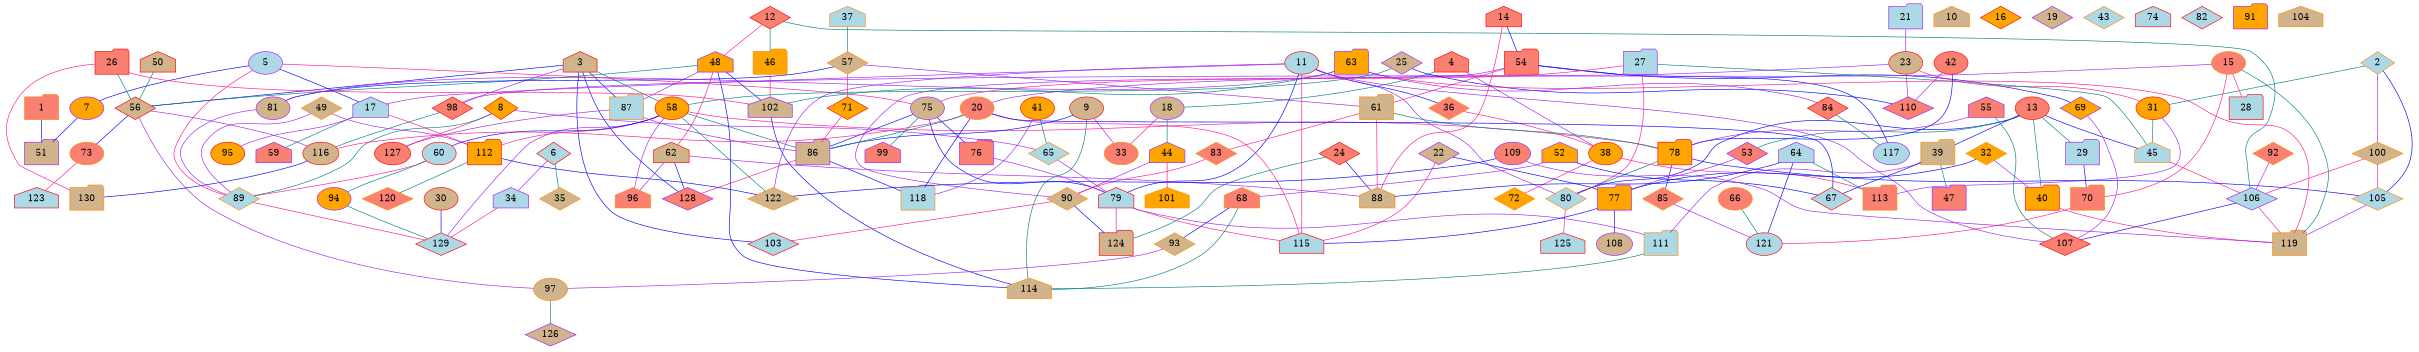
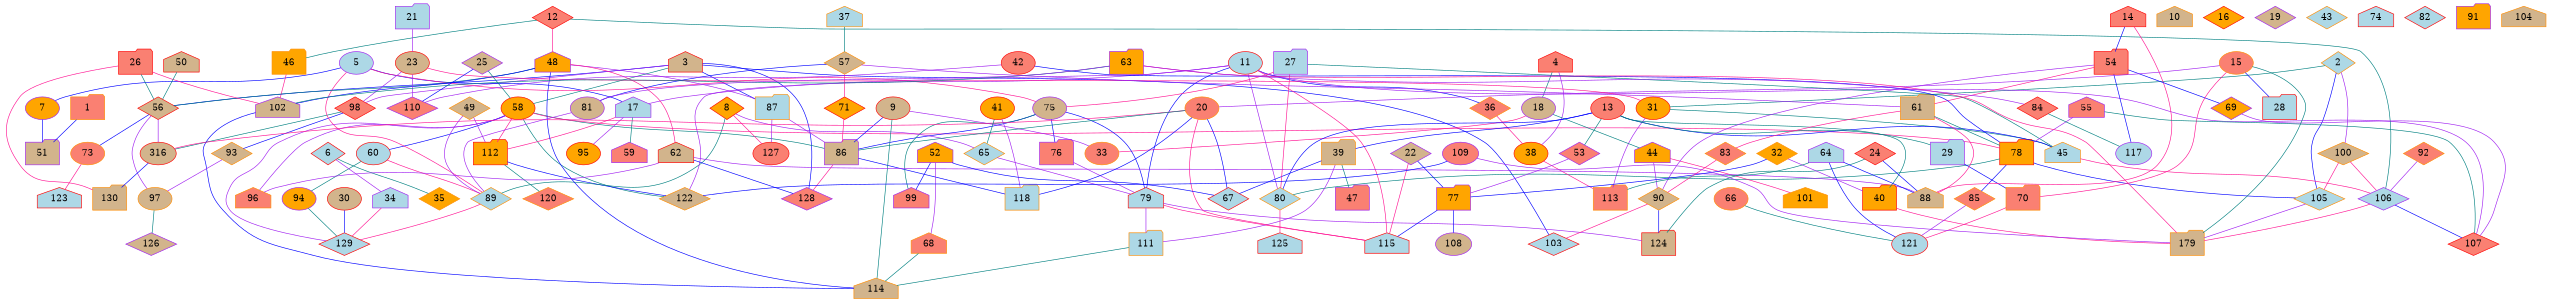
(2237, 85) -> (2257, 85)
(321, 154) -> (158, 154)
none -> (922, 178)
(560, 199) -> (439, 199)
(1514, 199) -> none
(1212, 219) -> (301, 128)
(2290, 244) -> (2187, 244)
